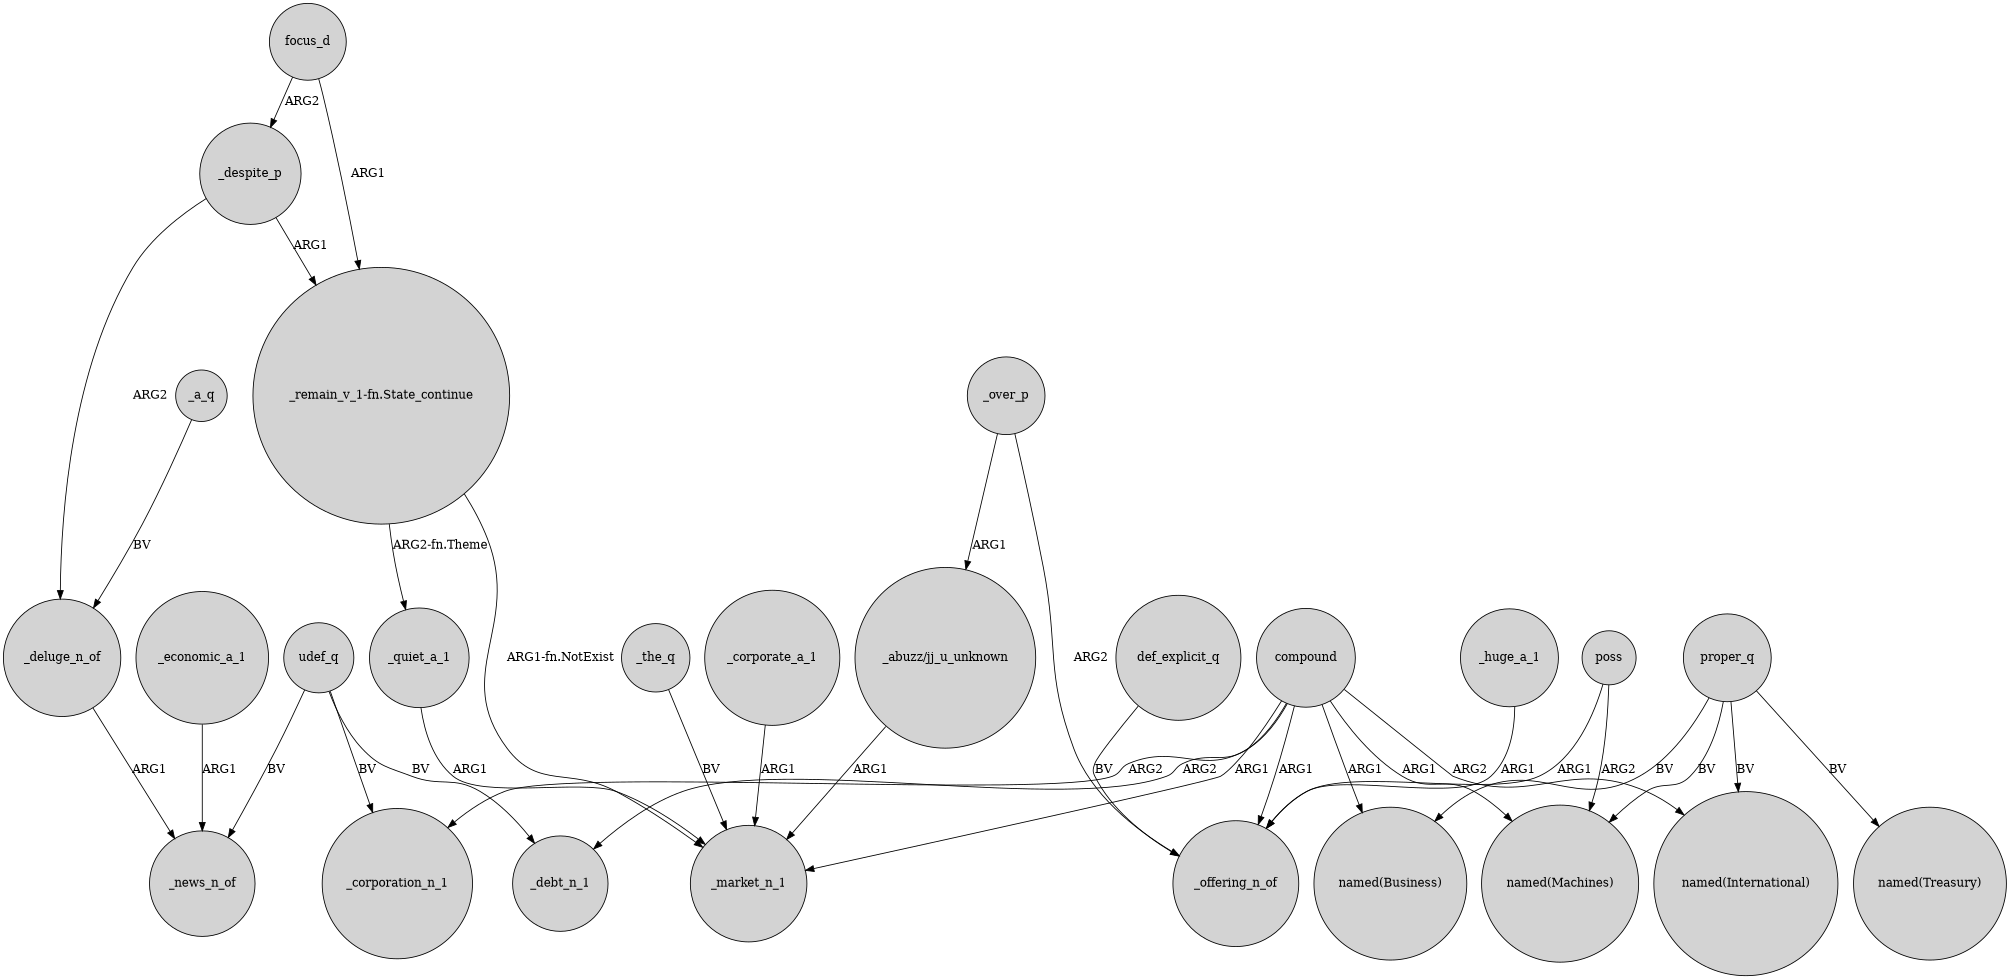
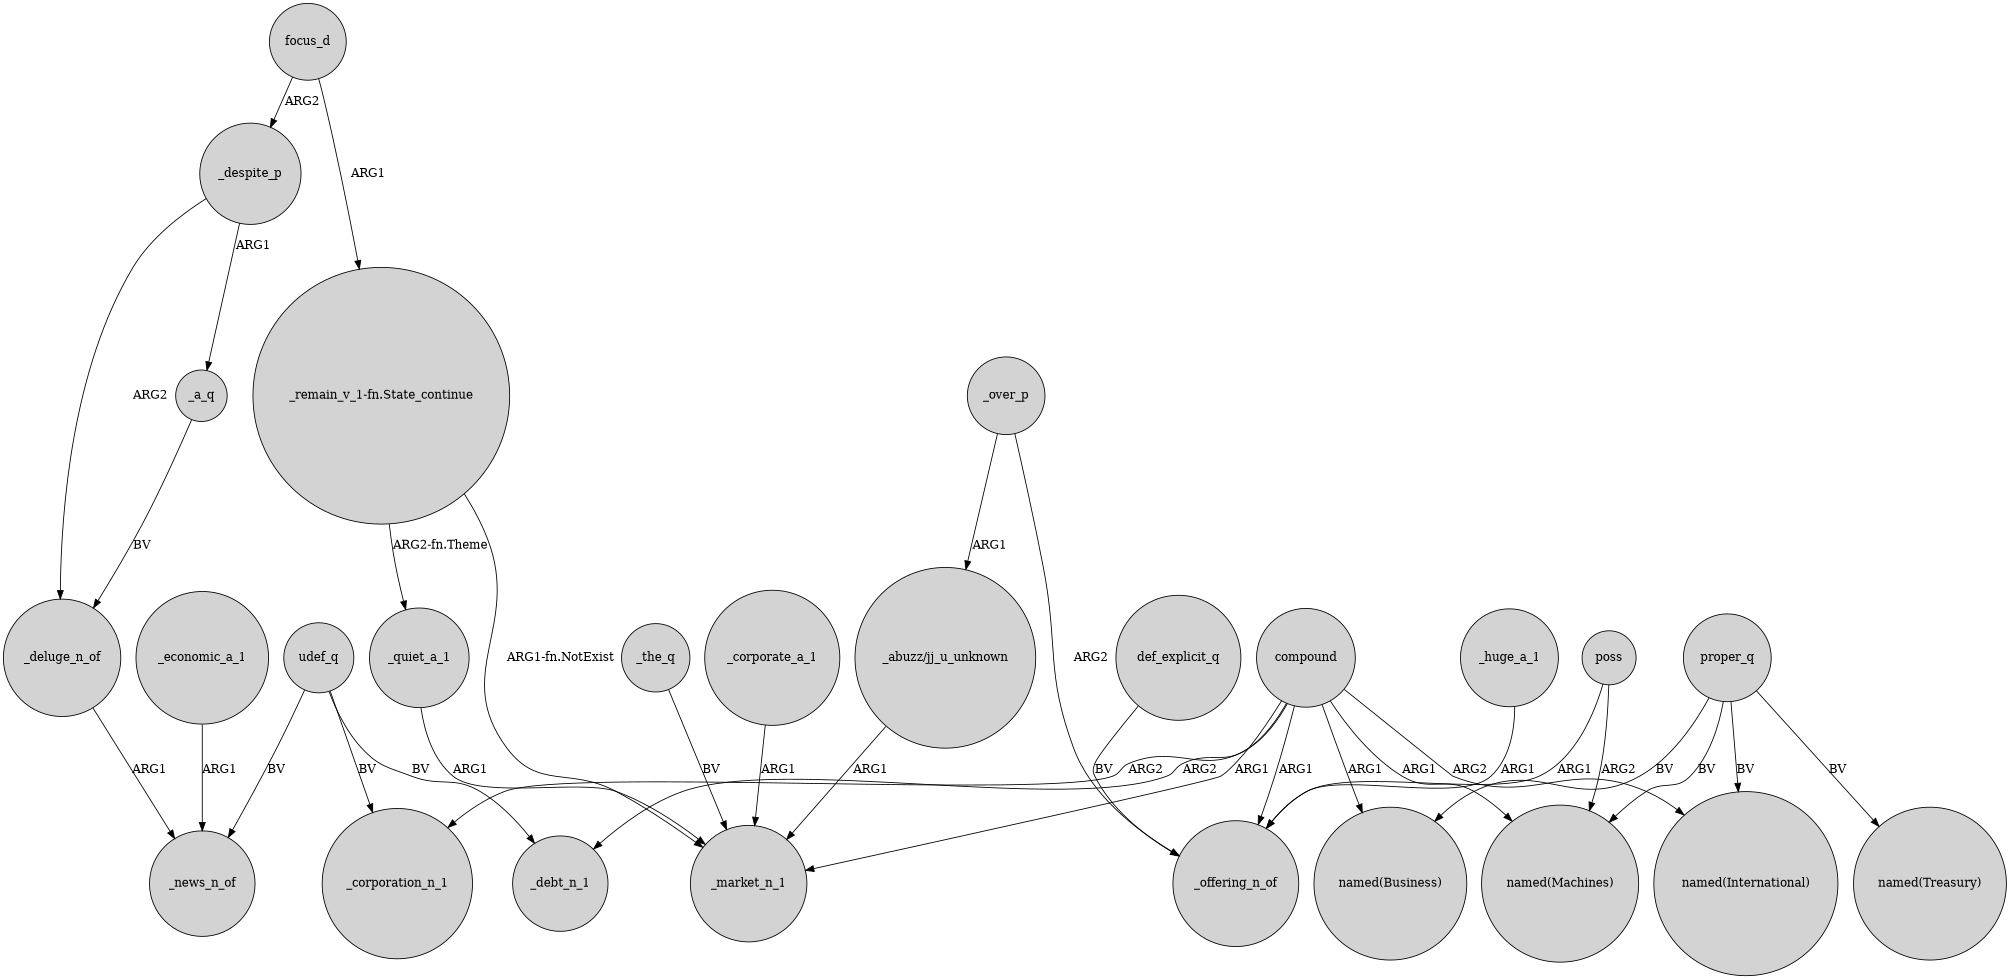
(294, 248) -> (224, 293)
